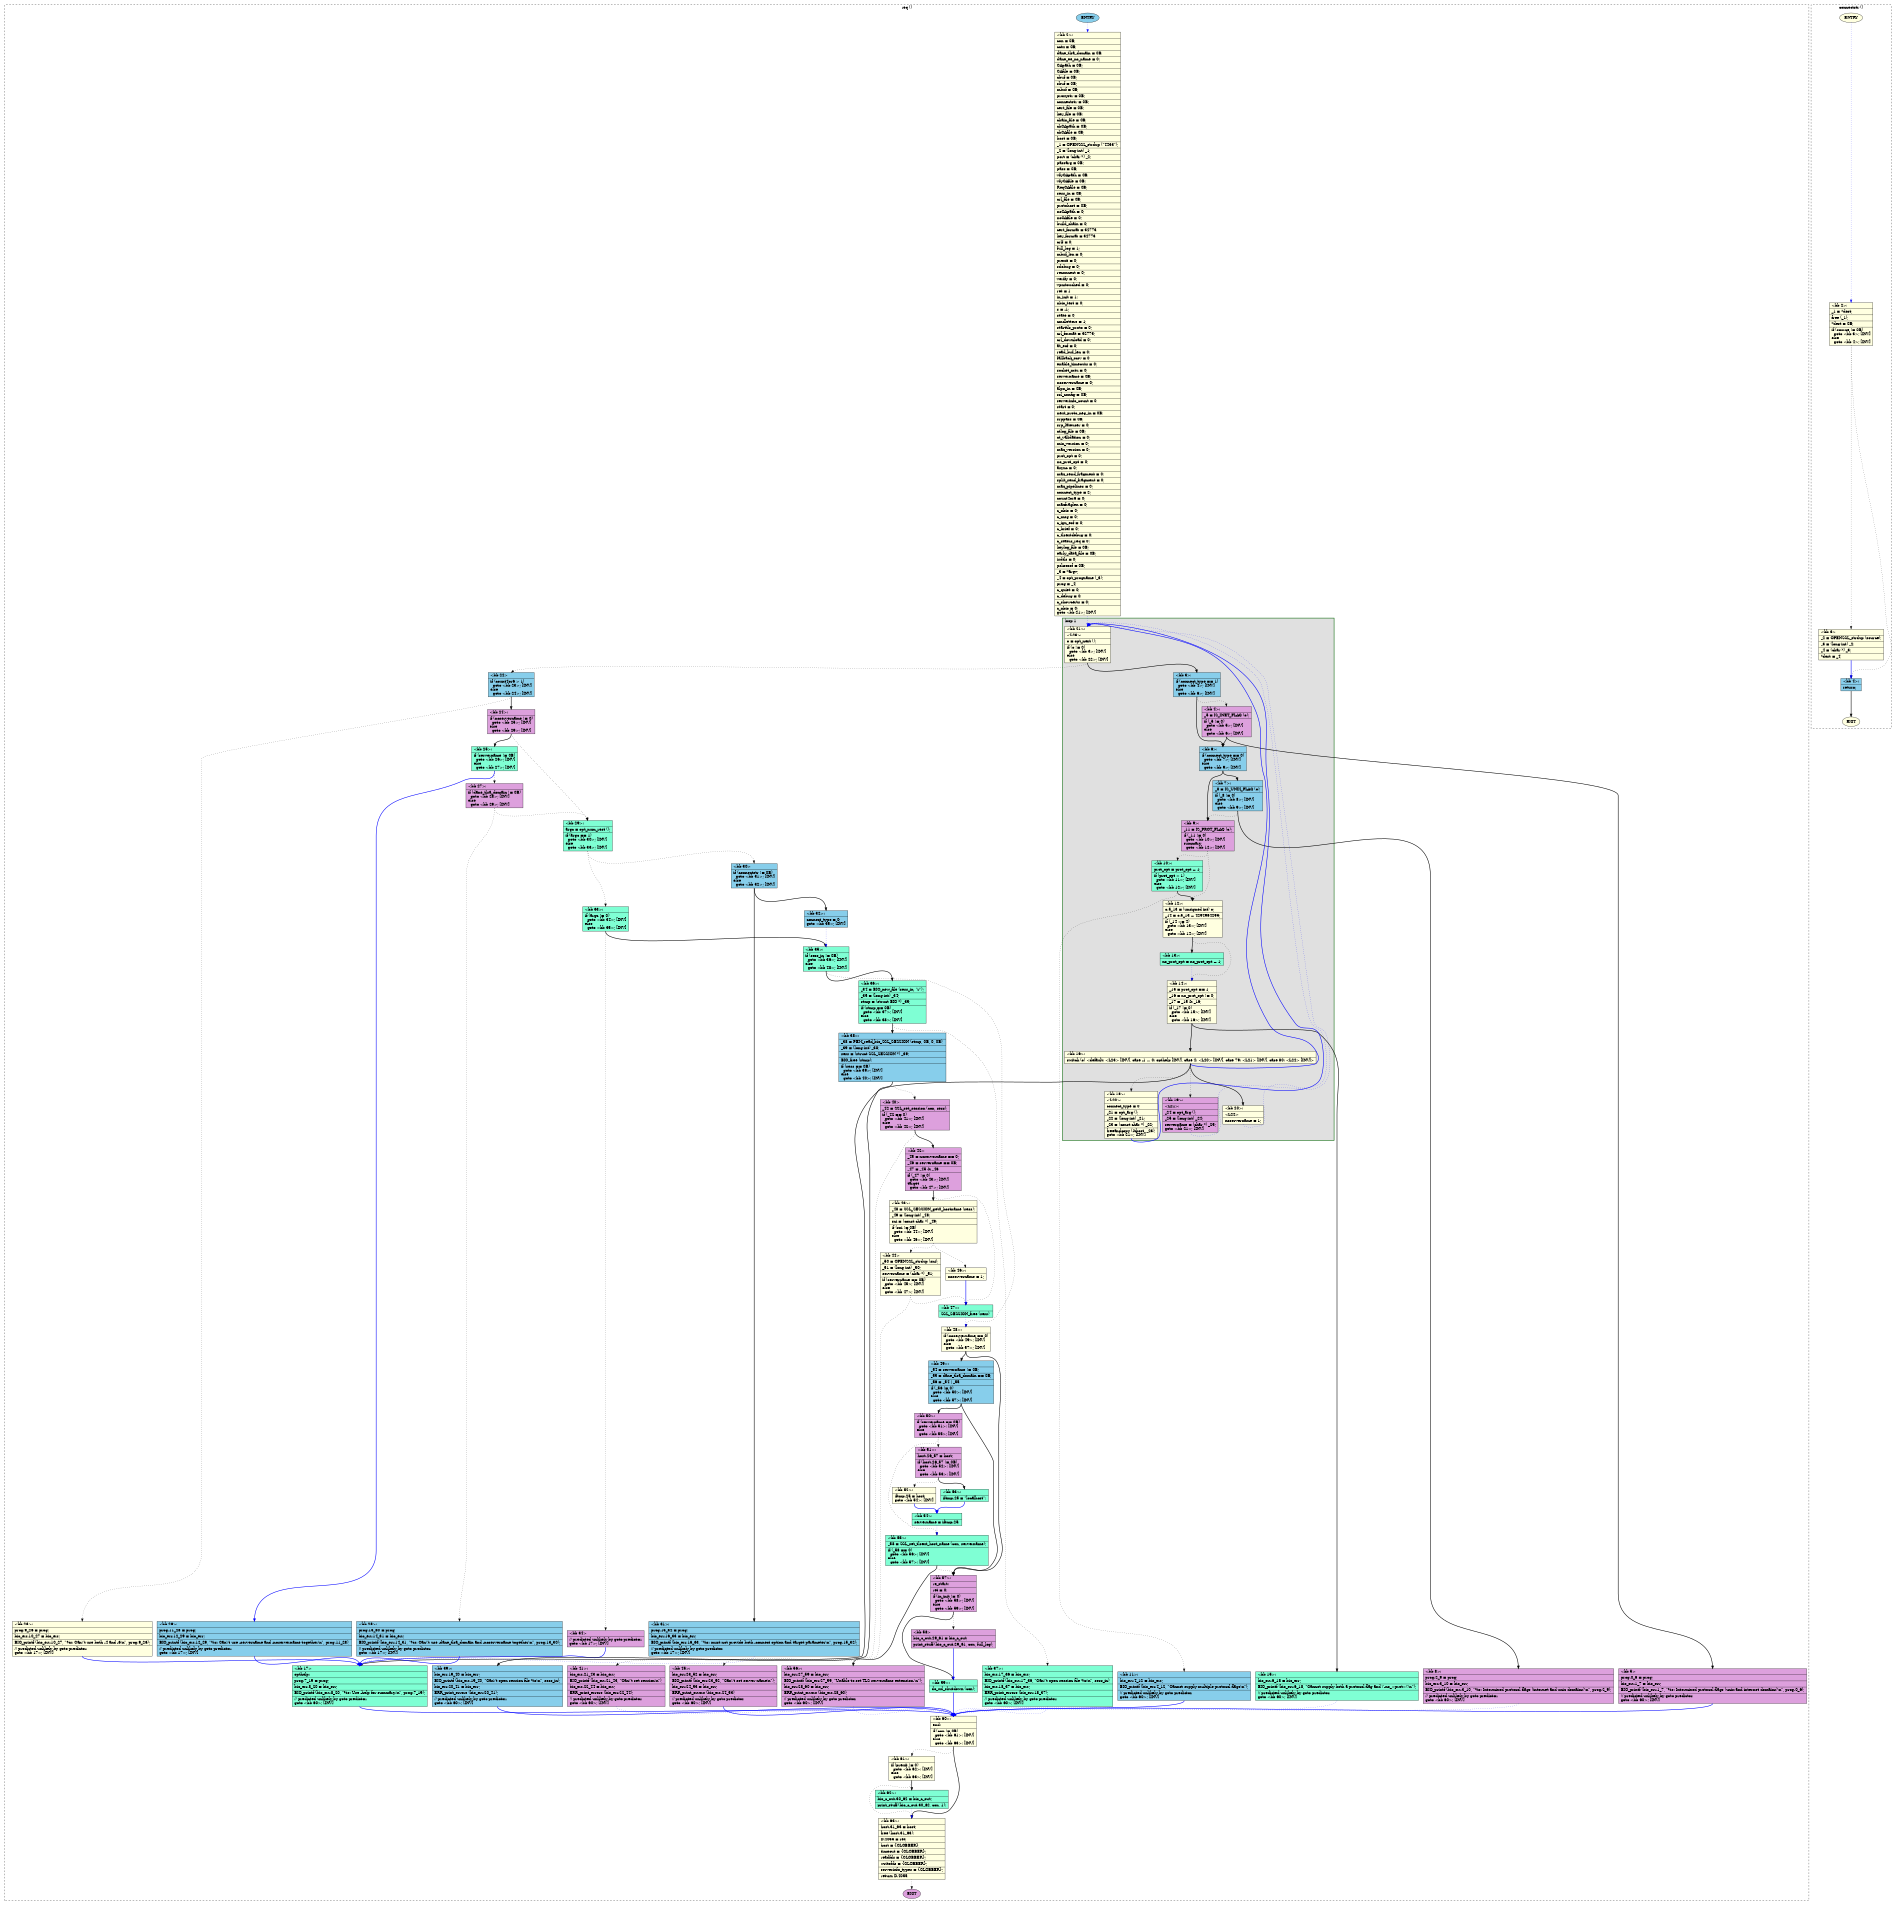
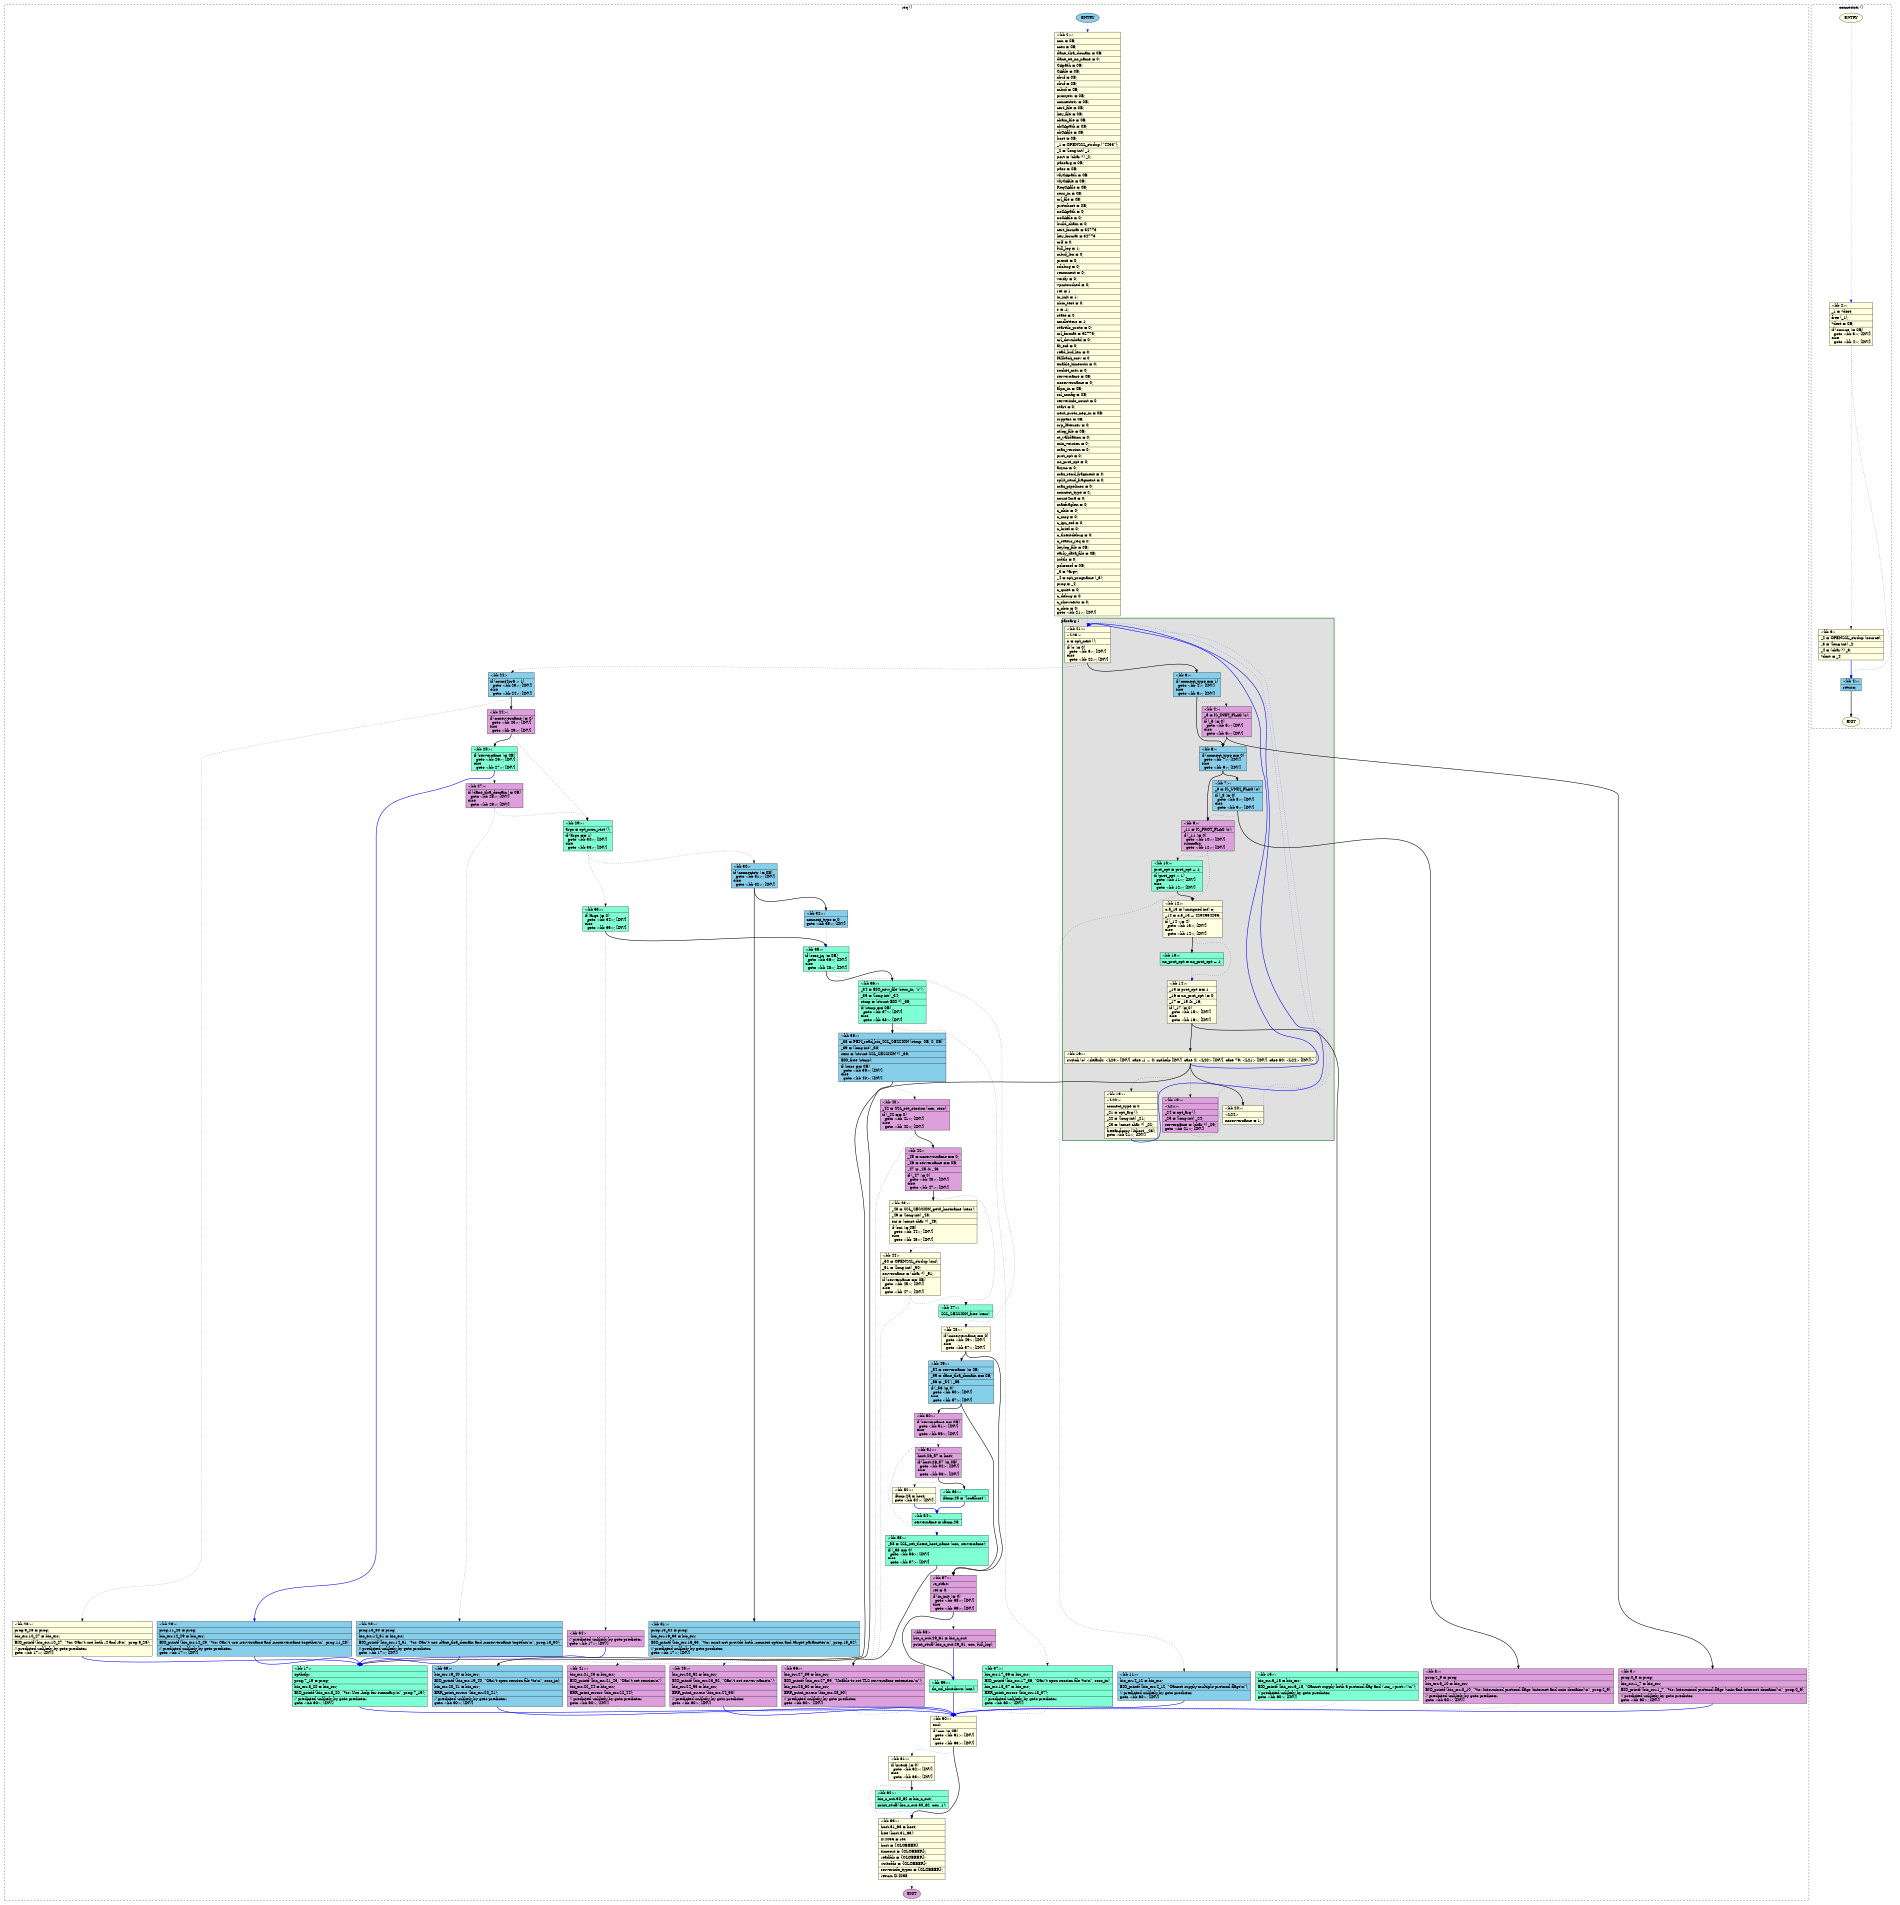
(1070, 621) -> (1070, 621)
(913, 1184) -> (911, 1184)
(966, 1274) -> none
